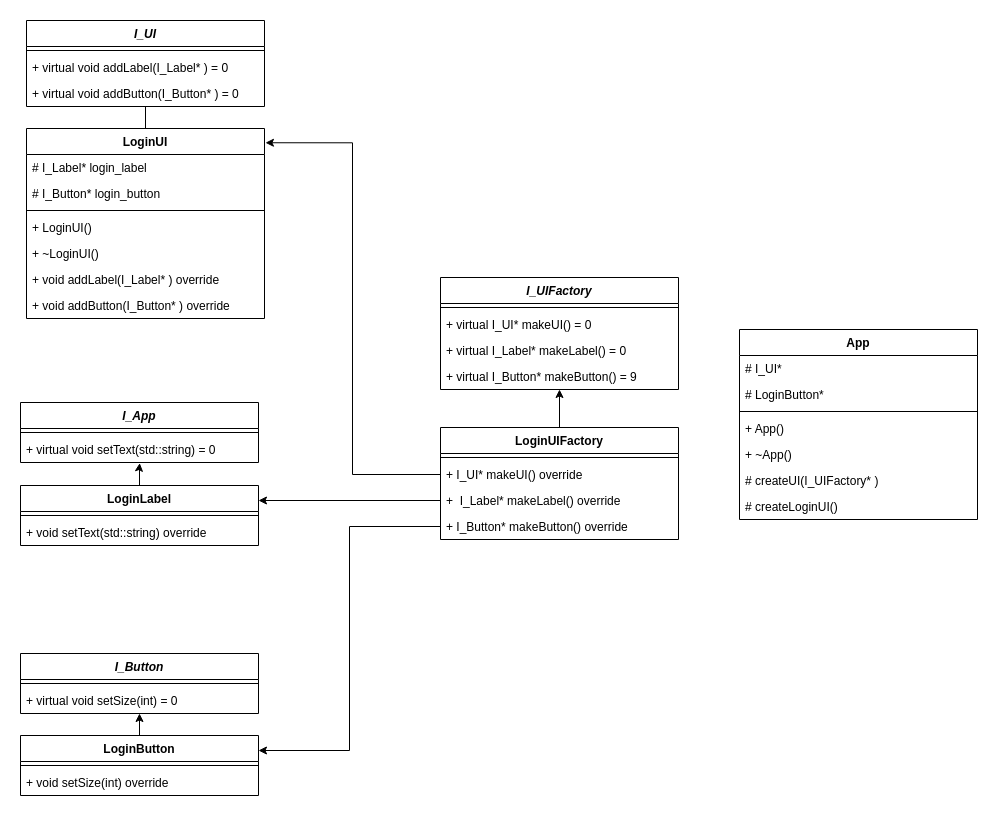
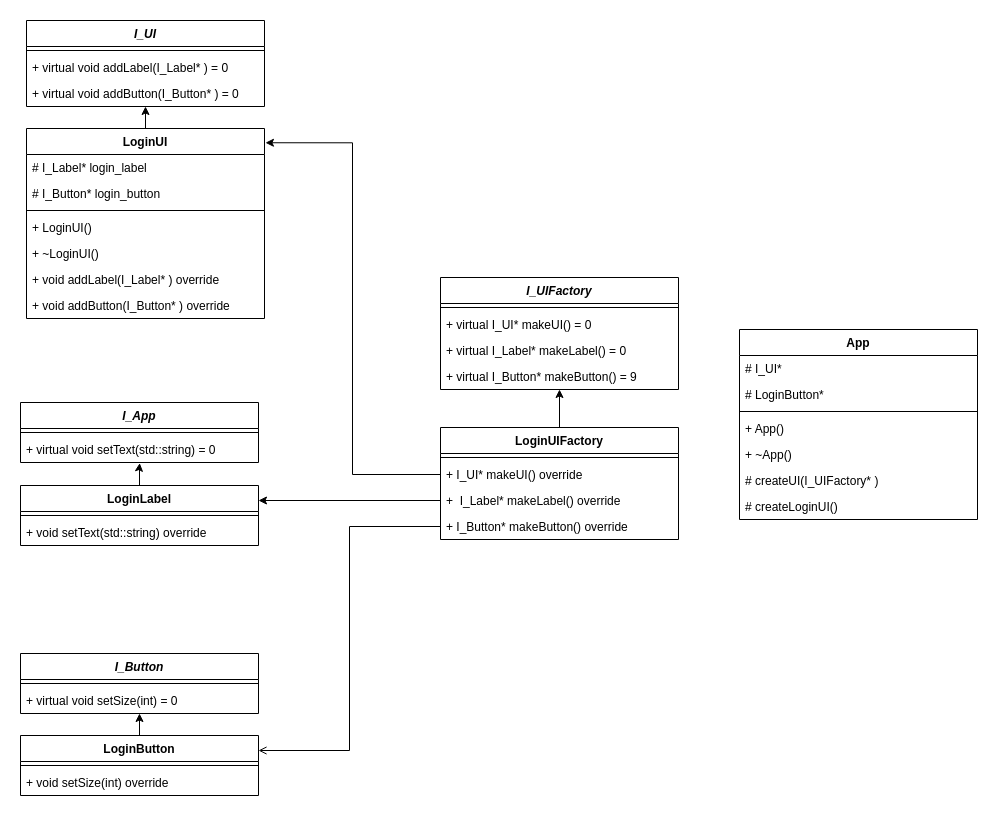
(146, 113) -> (146, 115)
(266, 751) -> (264, 751)
